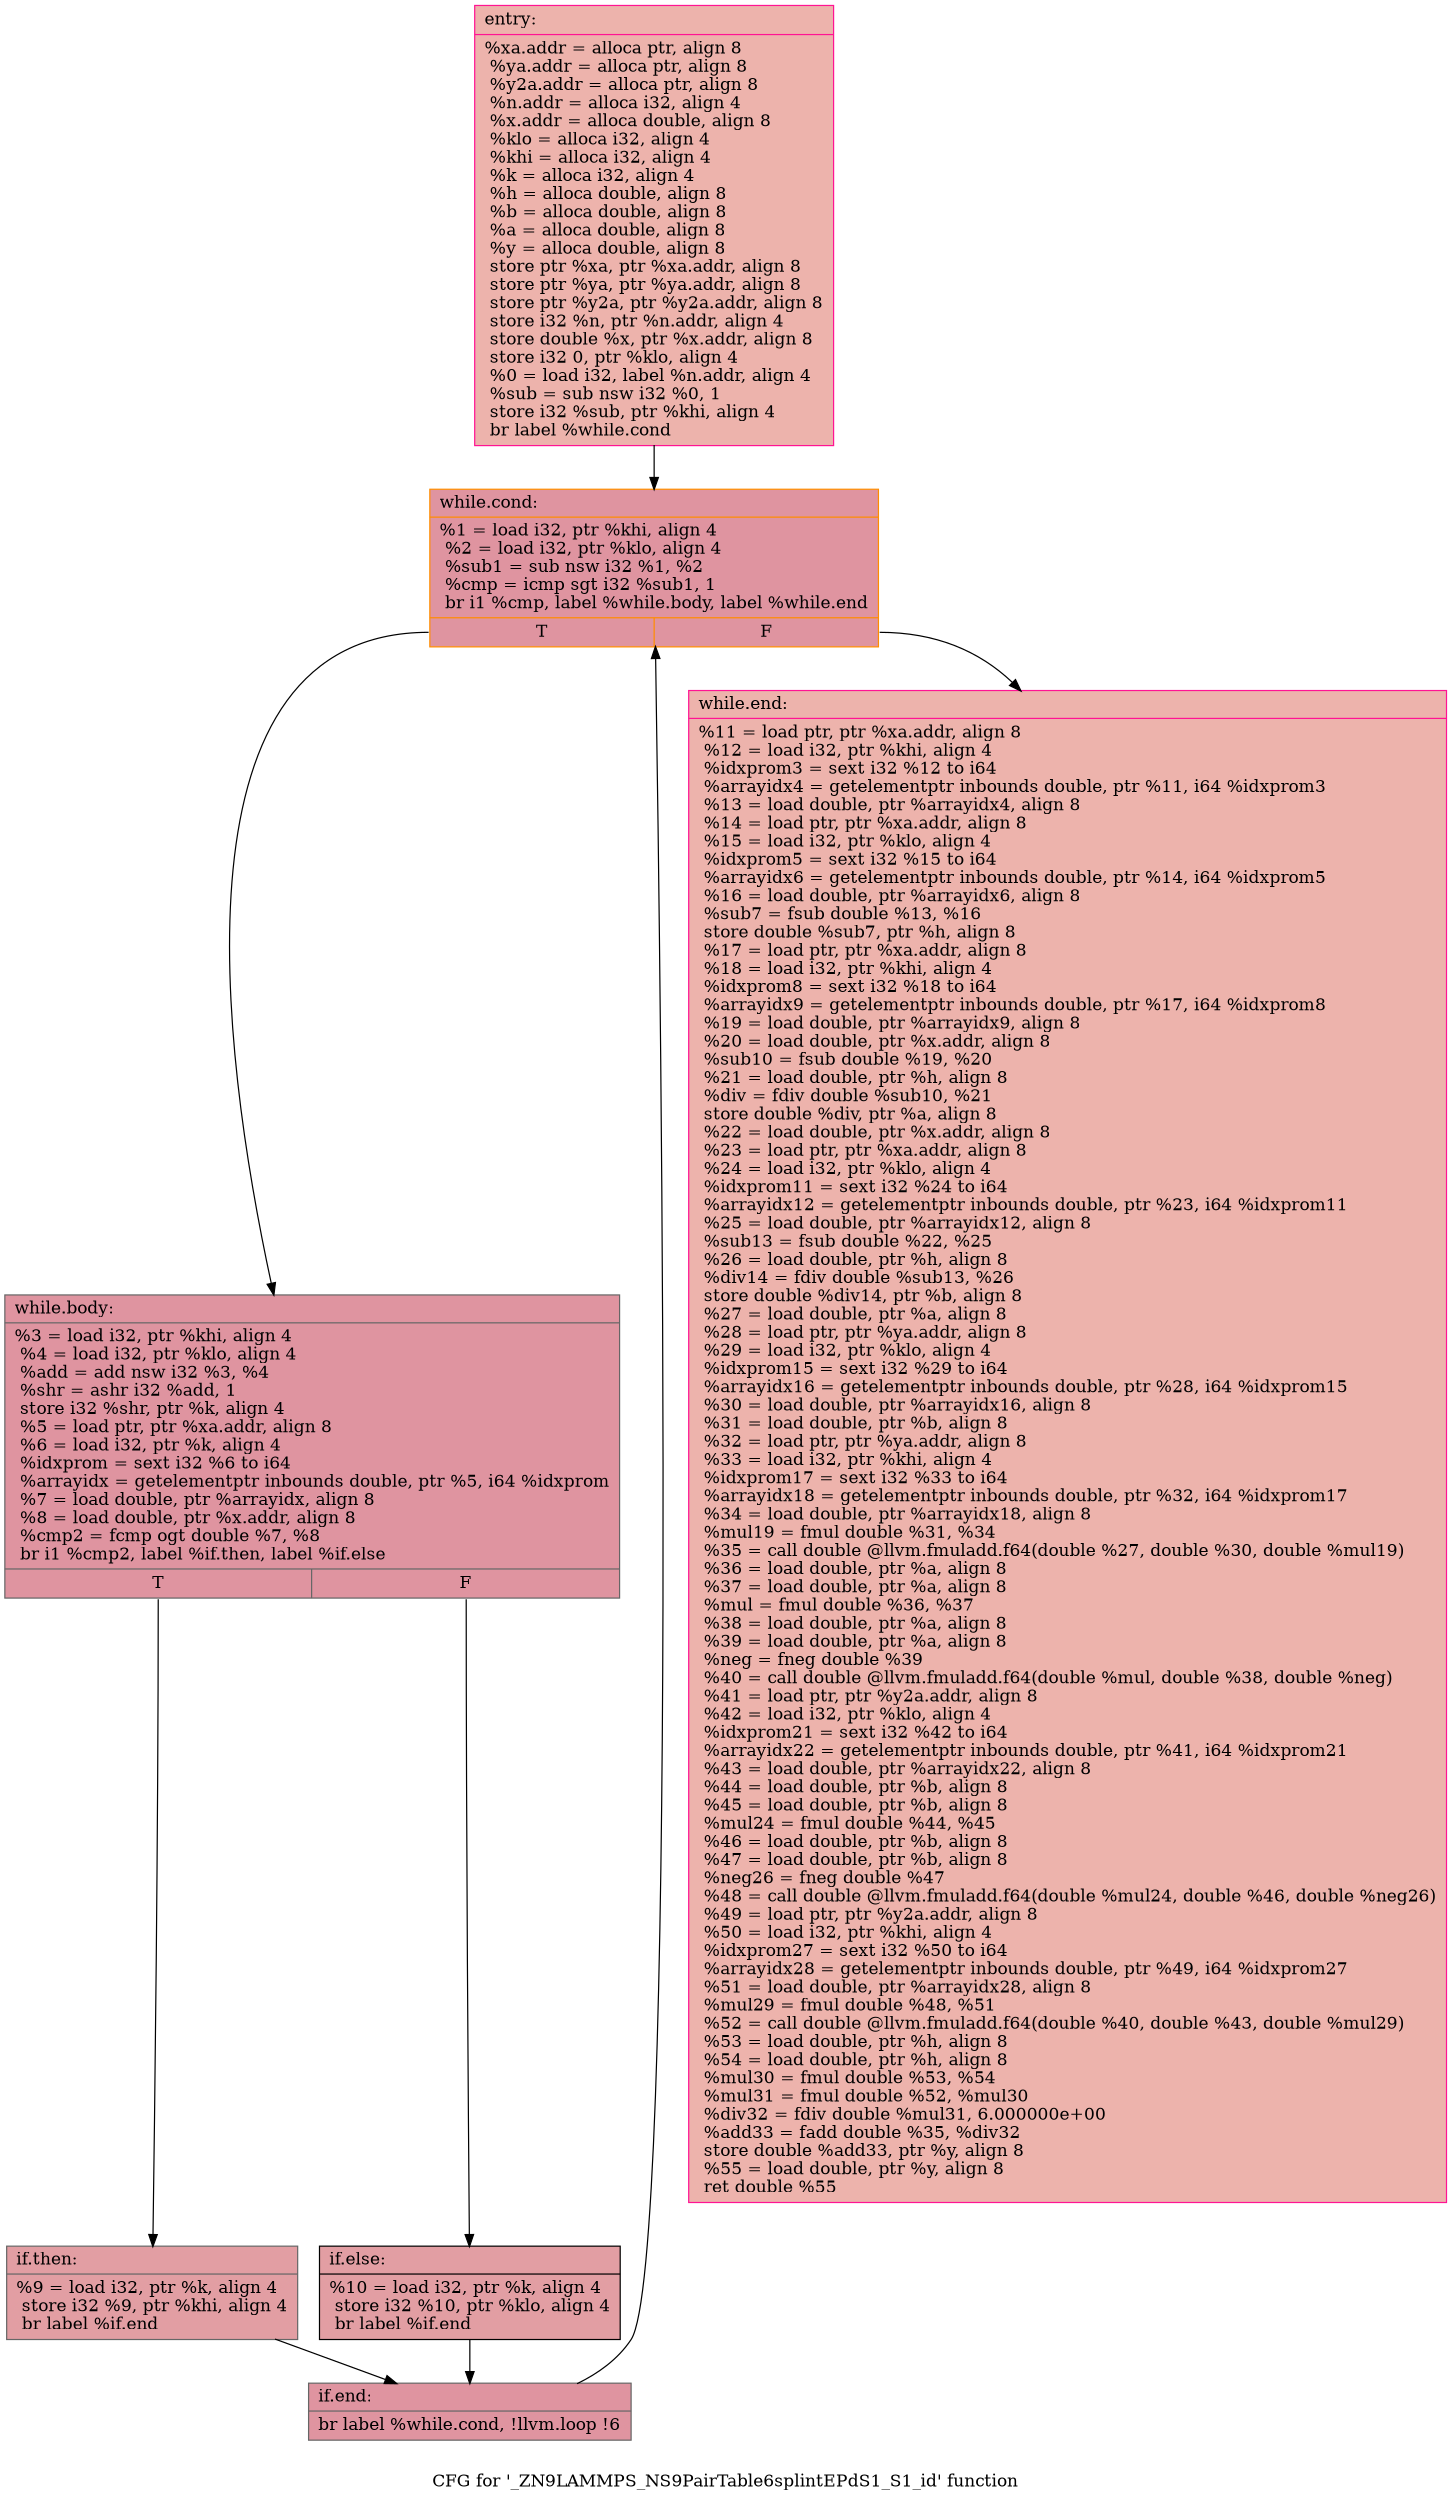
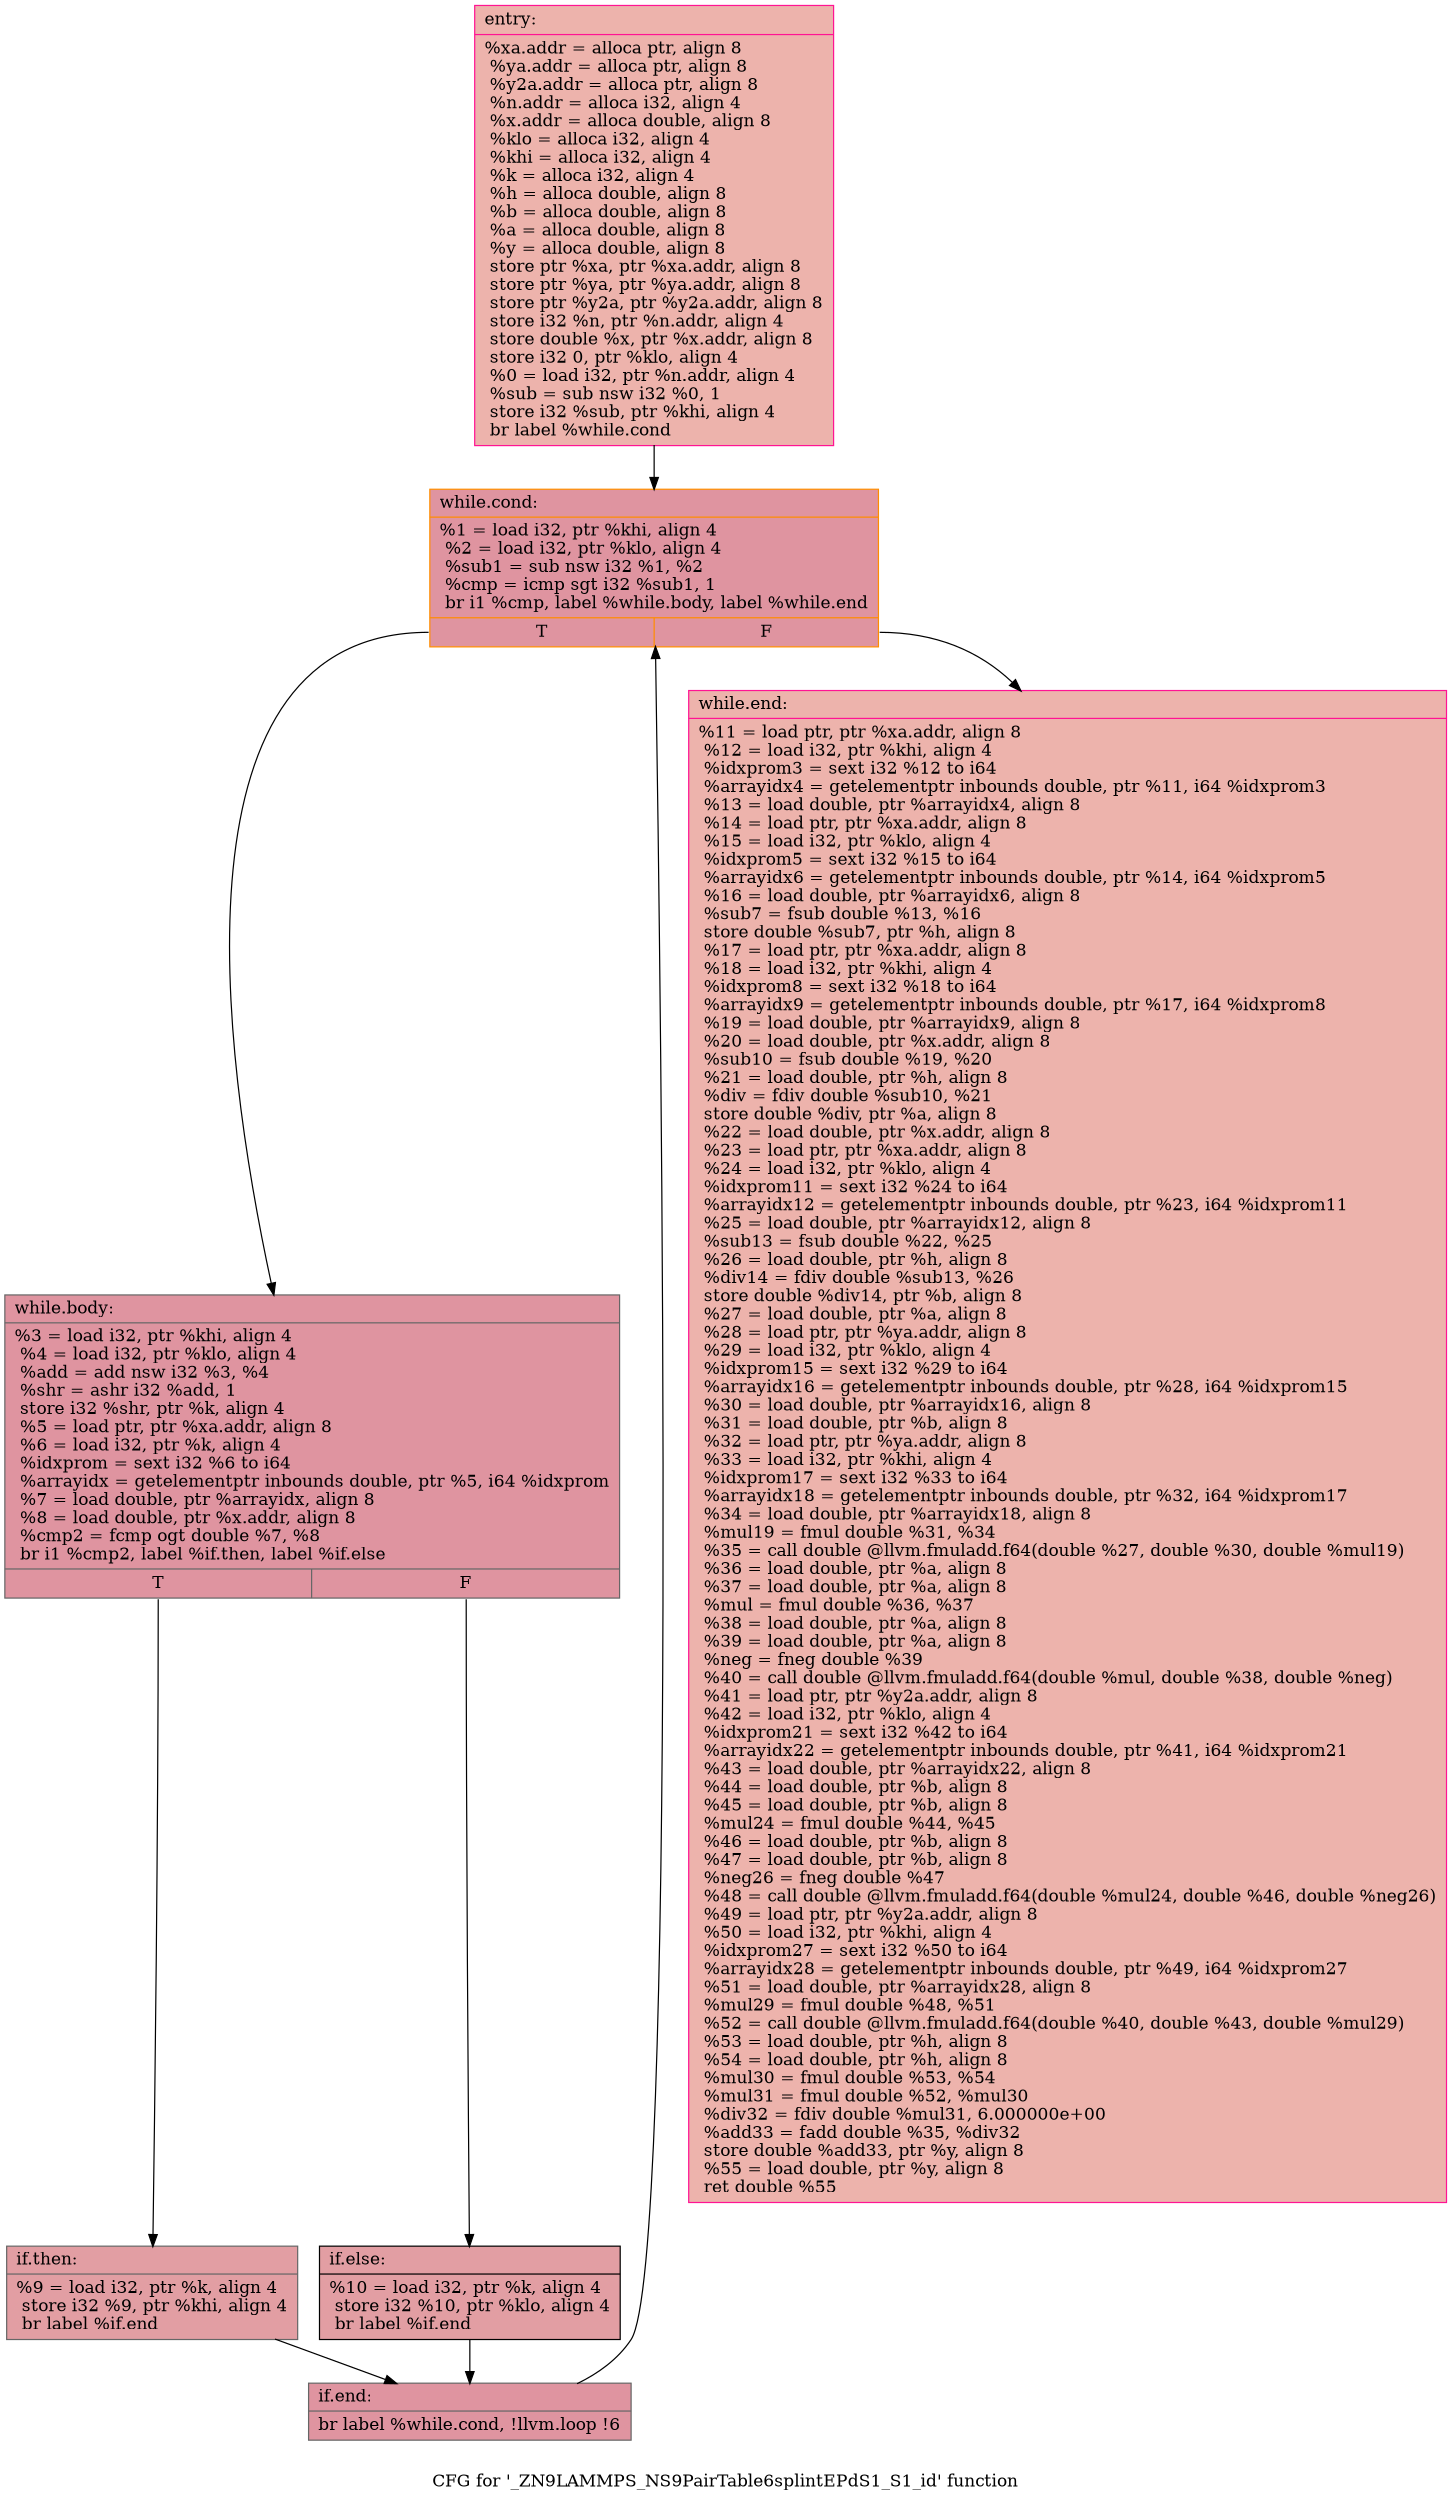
(648, 376) -> (640, 376)
